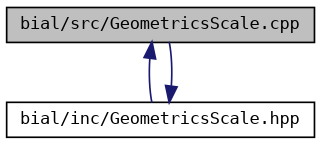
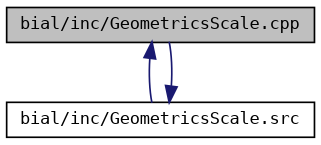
(161, 25) -> (161, 25)
(161, 120) -> (161, 120)
